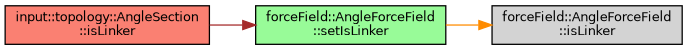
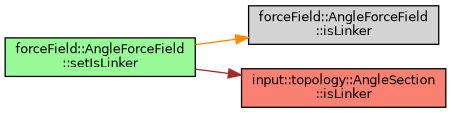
(226, 25) -> (212, 71)
